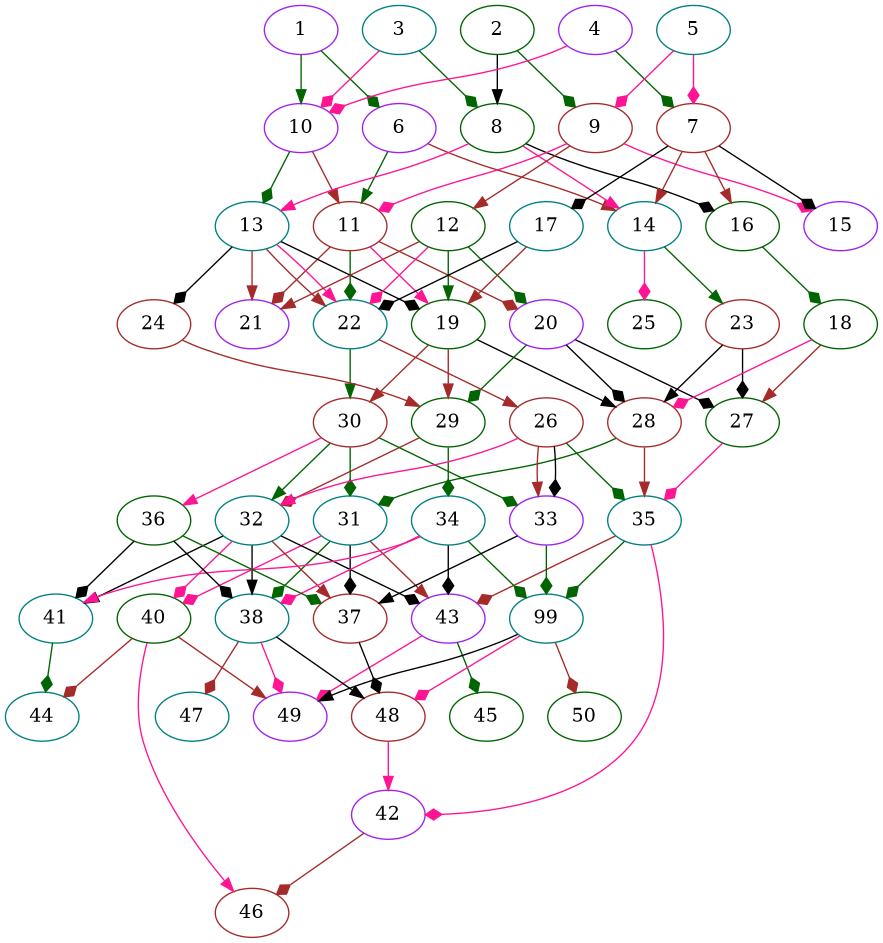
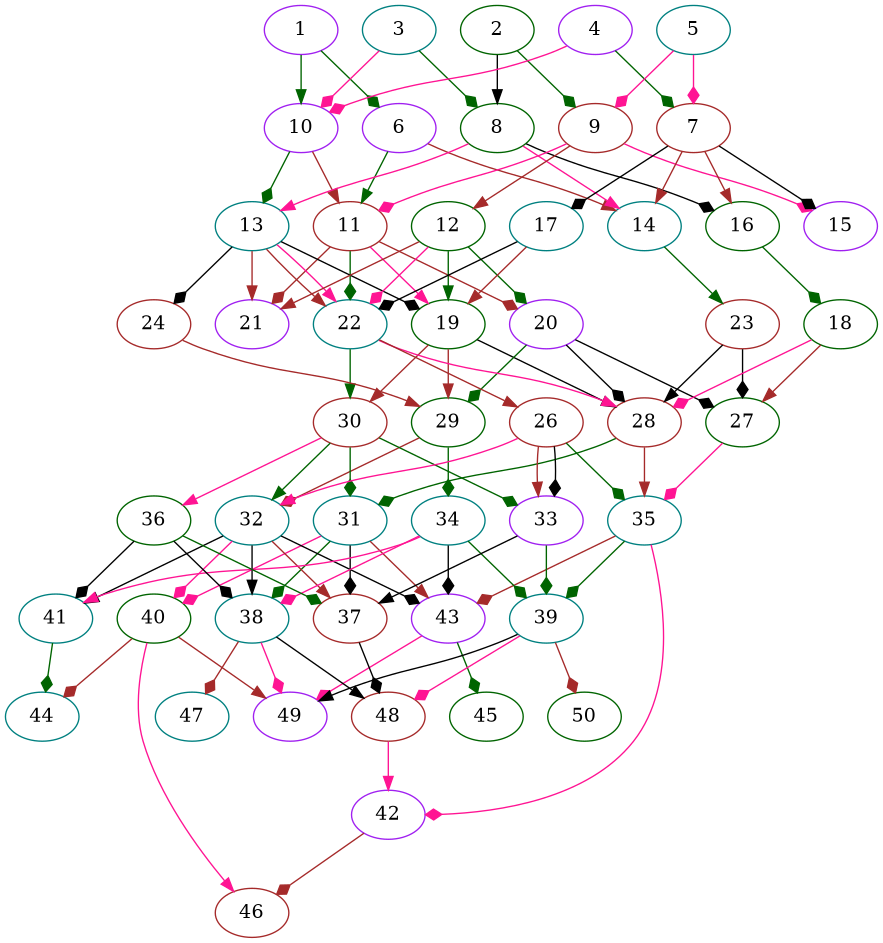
(644, 324) -> none
none -> (485, 371)
(546, 619) -> (546, 619)
